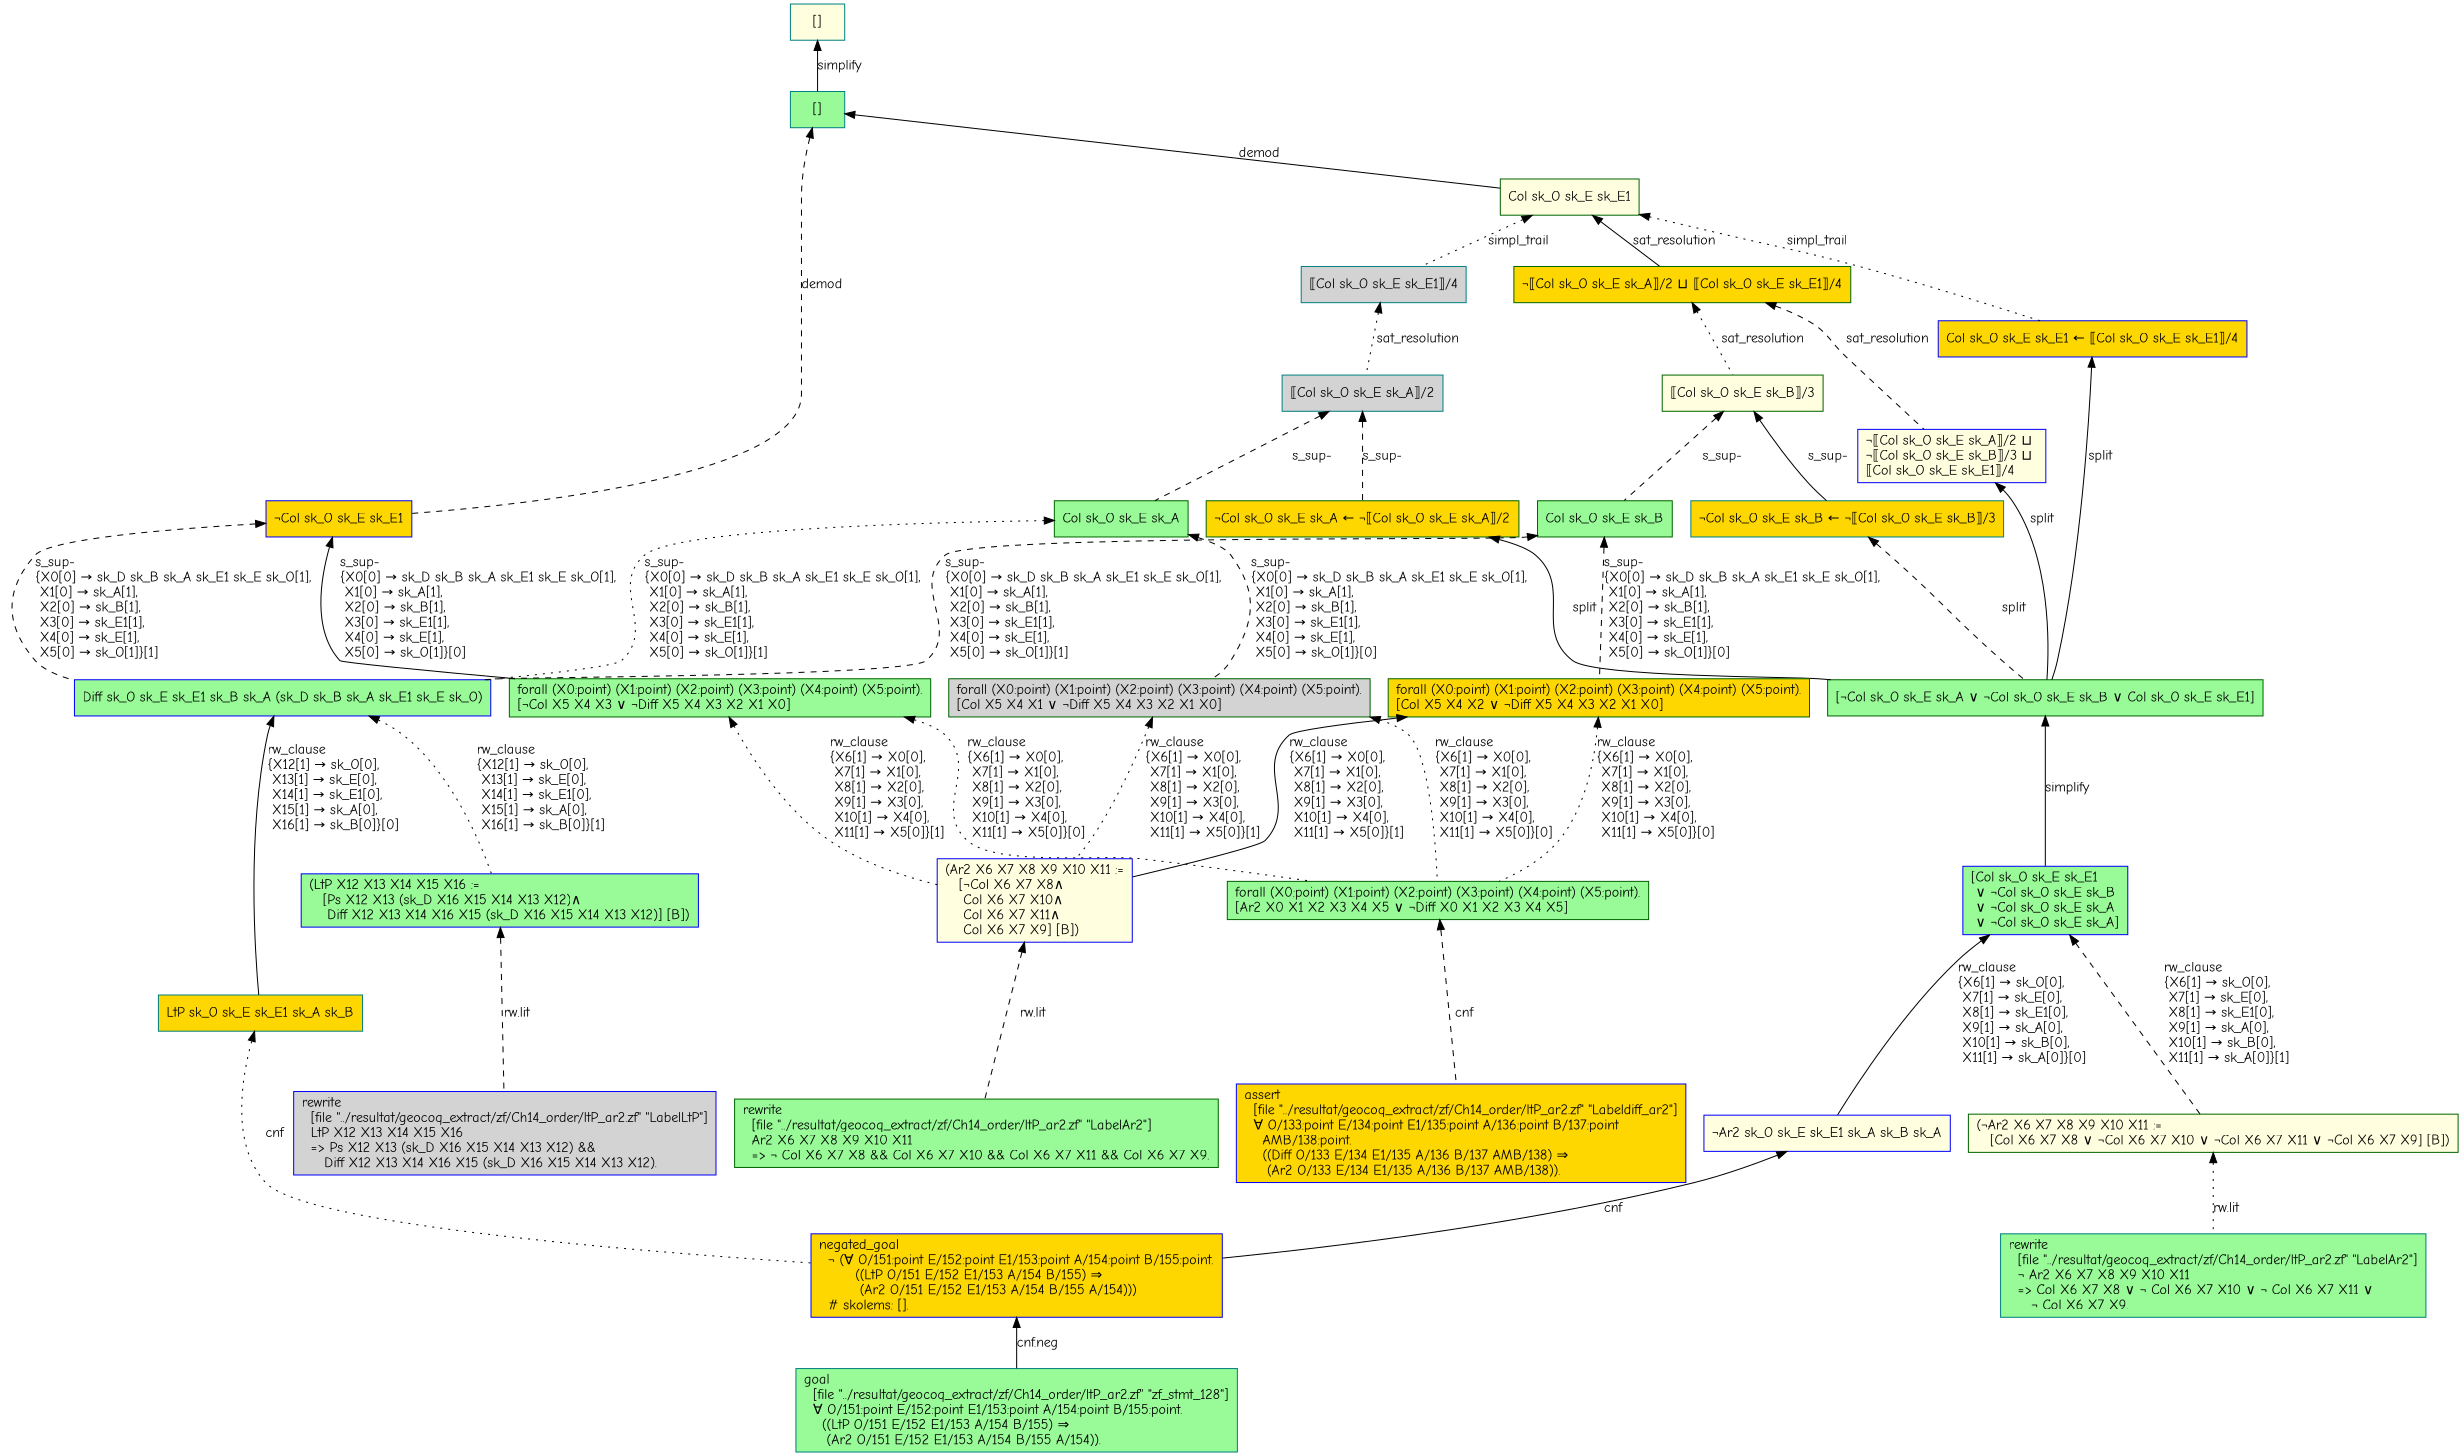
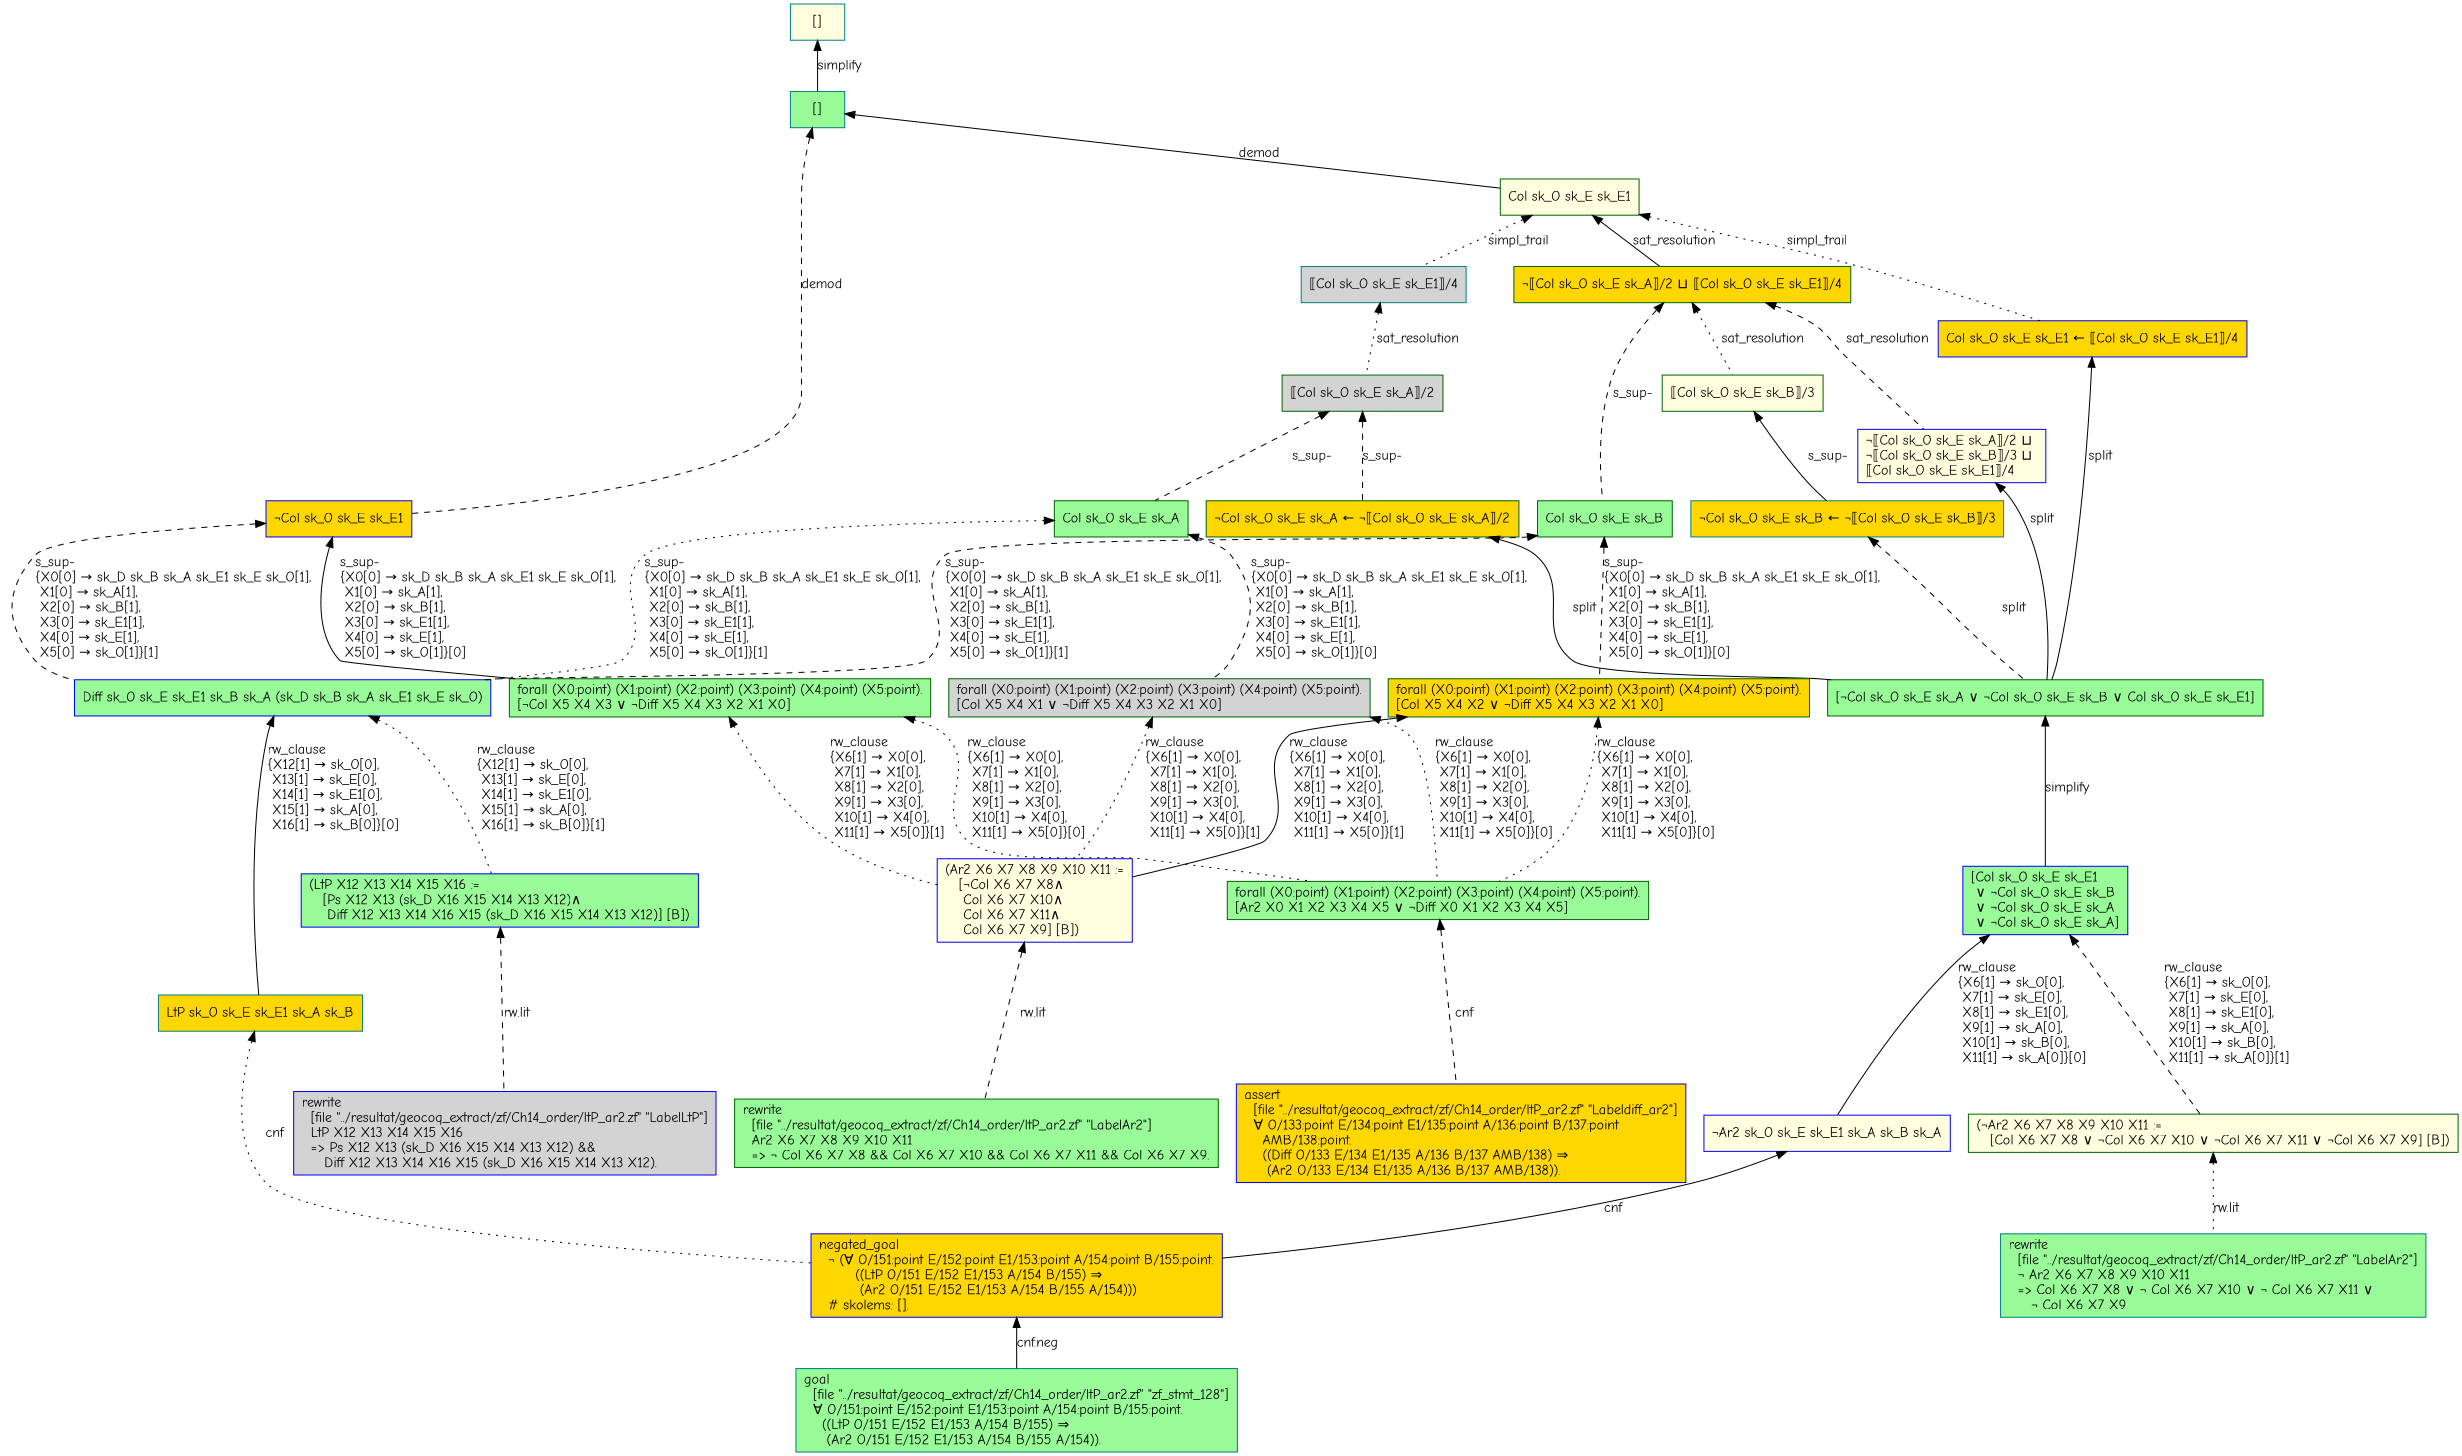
(1363, 393) -> (1363, 393)
(1670, 459) -> (1606, 398)
